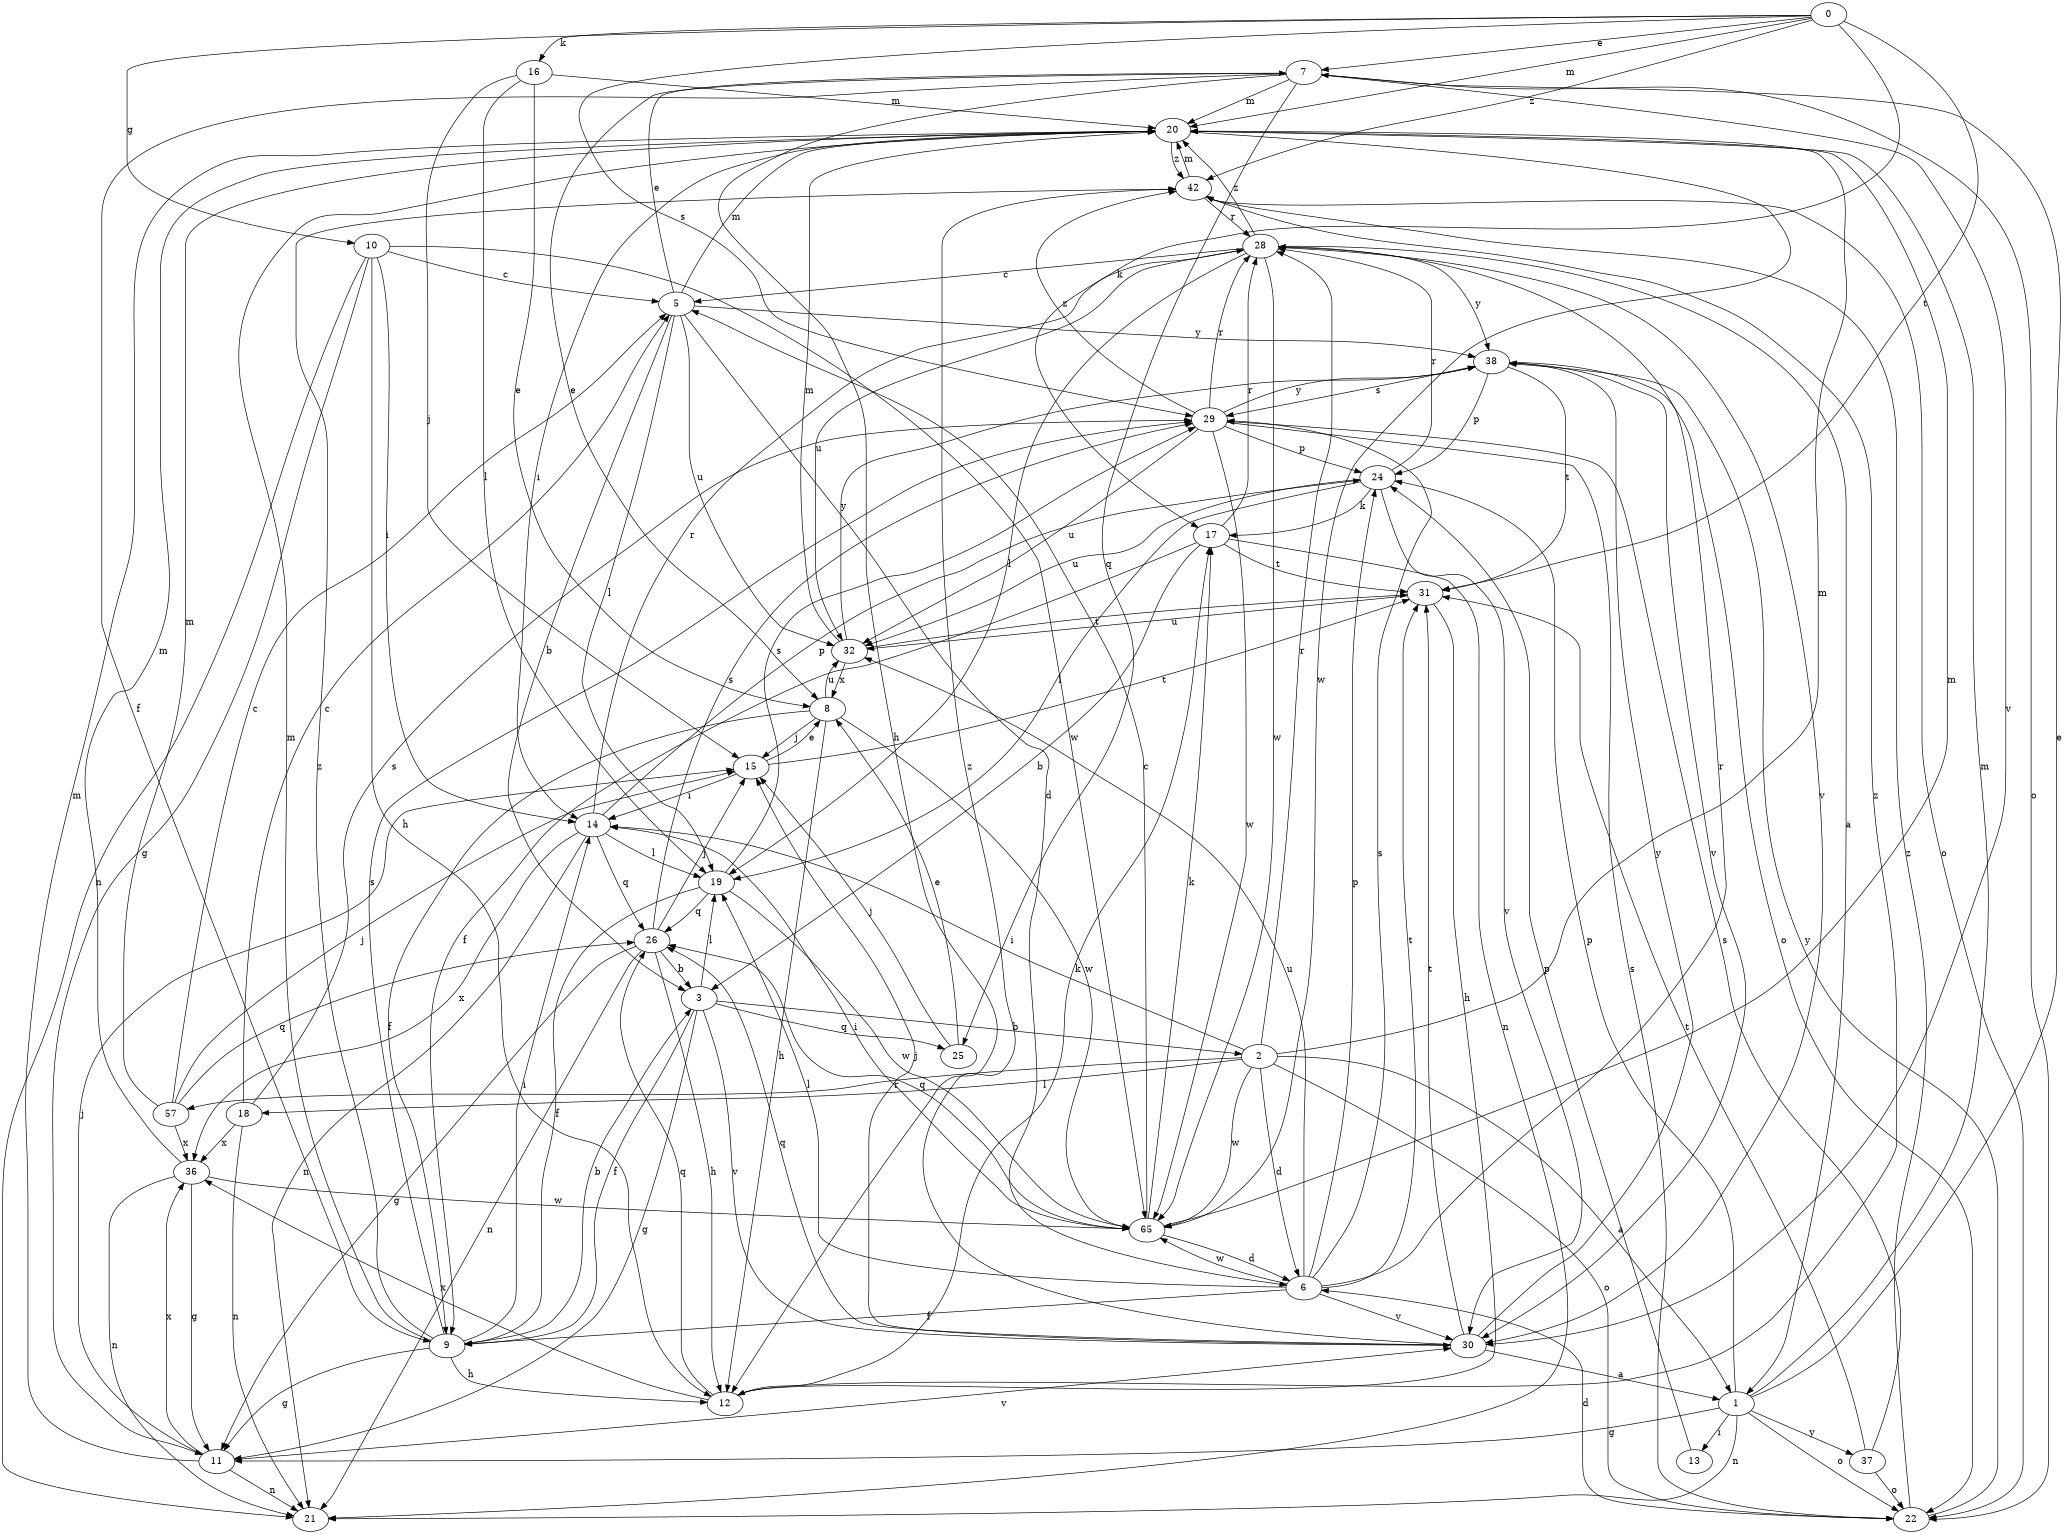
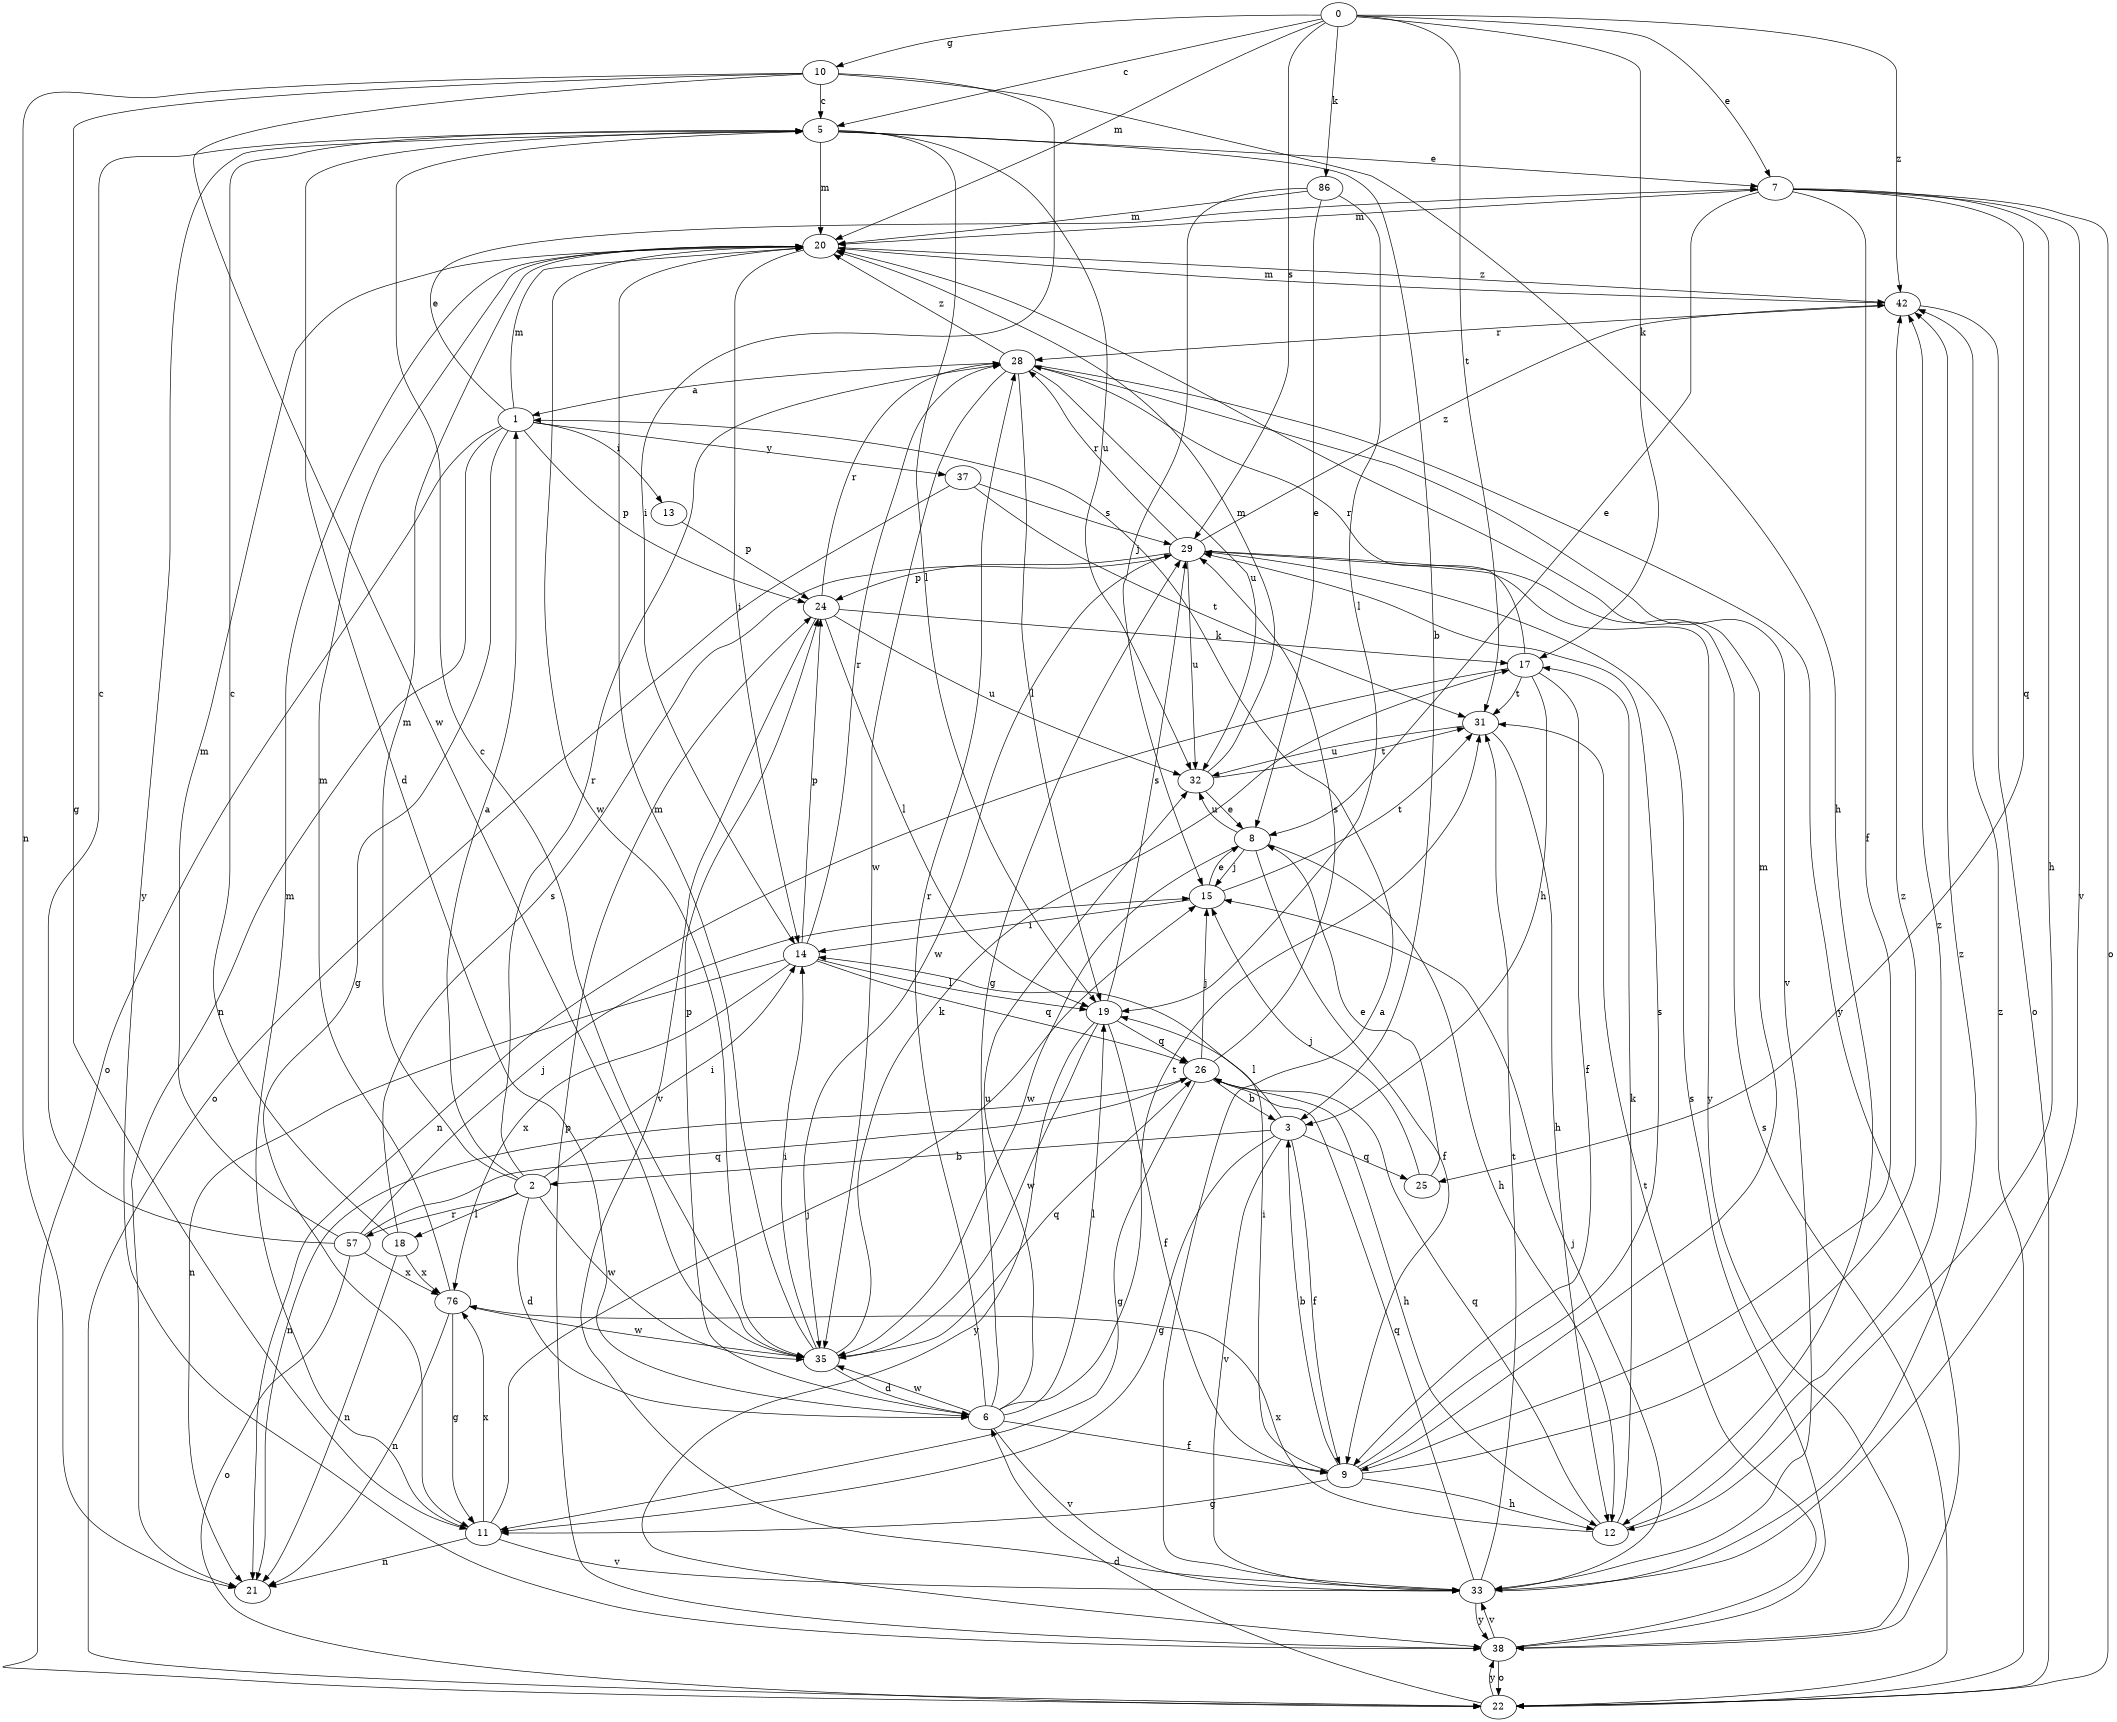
(534, 73) -> (1325, 188)
(972, 275) -> (1083, 71)
(1072, 409) -> (685, 1557)
(843, 680) -> (1231, 810)
(1040, 767) -> (1544, 897)
(1380, 854) -> (993, 984)
(192, 1172) -> (453, 1302)
(1147, 1230) -> (821, 1360)
(1608, 1345) -> (647, 1681)
(1468, 1346) -> (1477, 1591)
